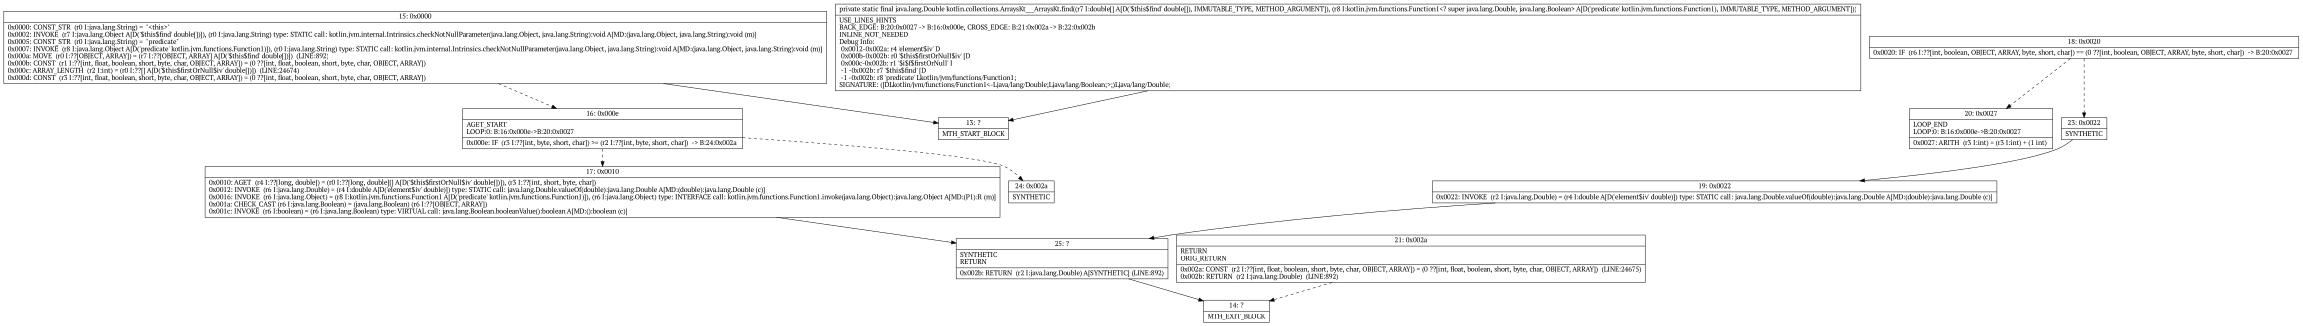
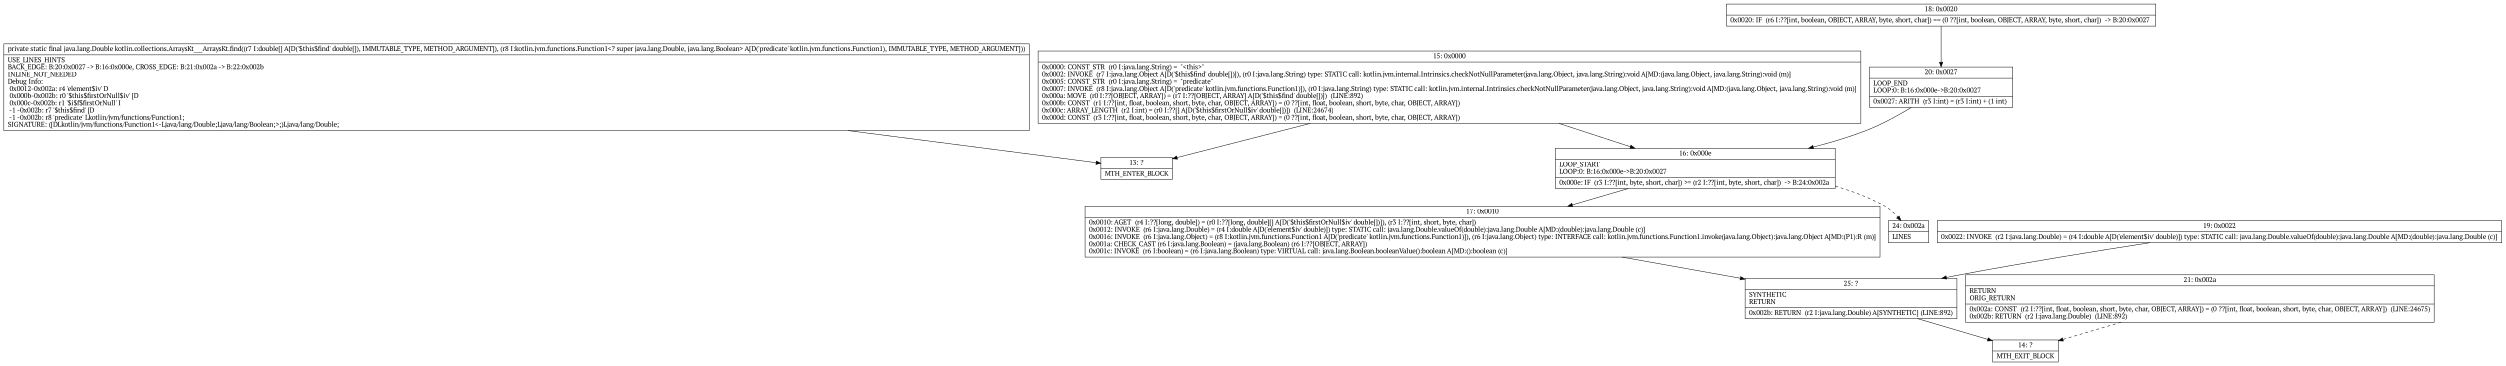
(2040, 82) -> (1941, 44)
(525, 95) -> (1595, 135)
(487, 125) -> (1580, 165)
(2084, 129) -> none
none -> (1864, 131)
(973, 134) -> (1137, 174)
(603, 155) -> (1600, 197)
(1031, 197) -> (1902, 237)
